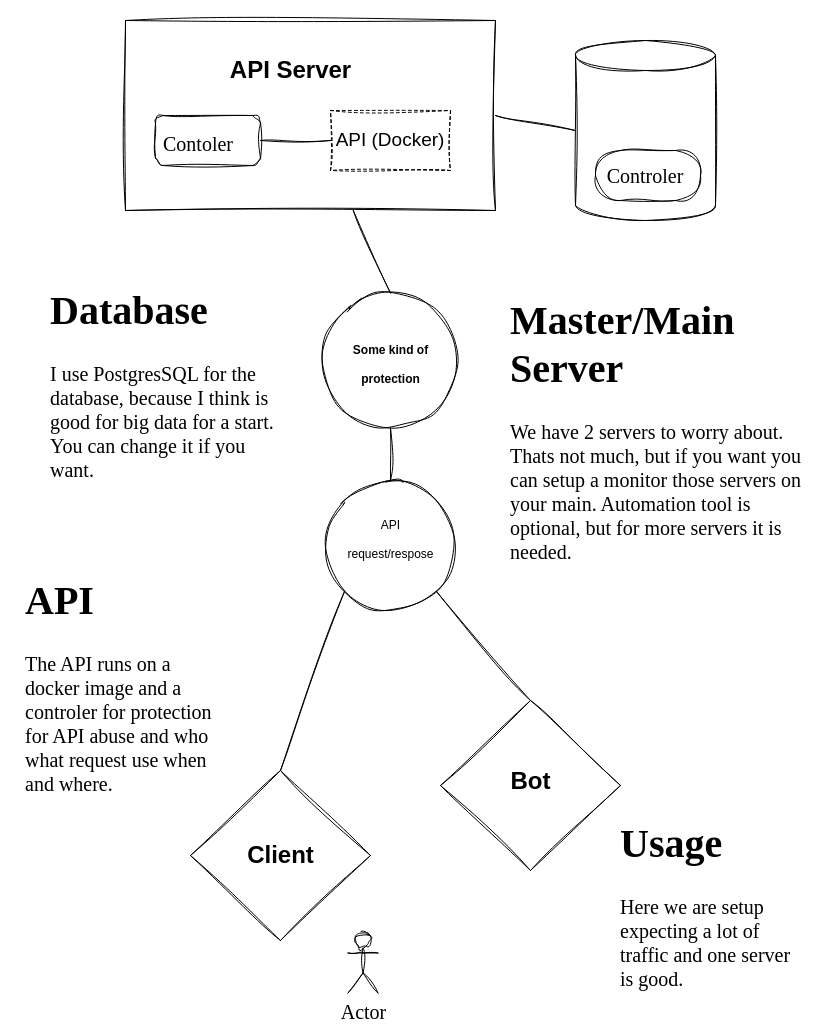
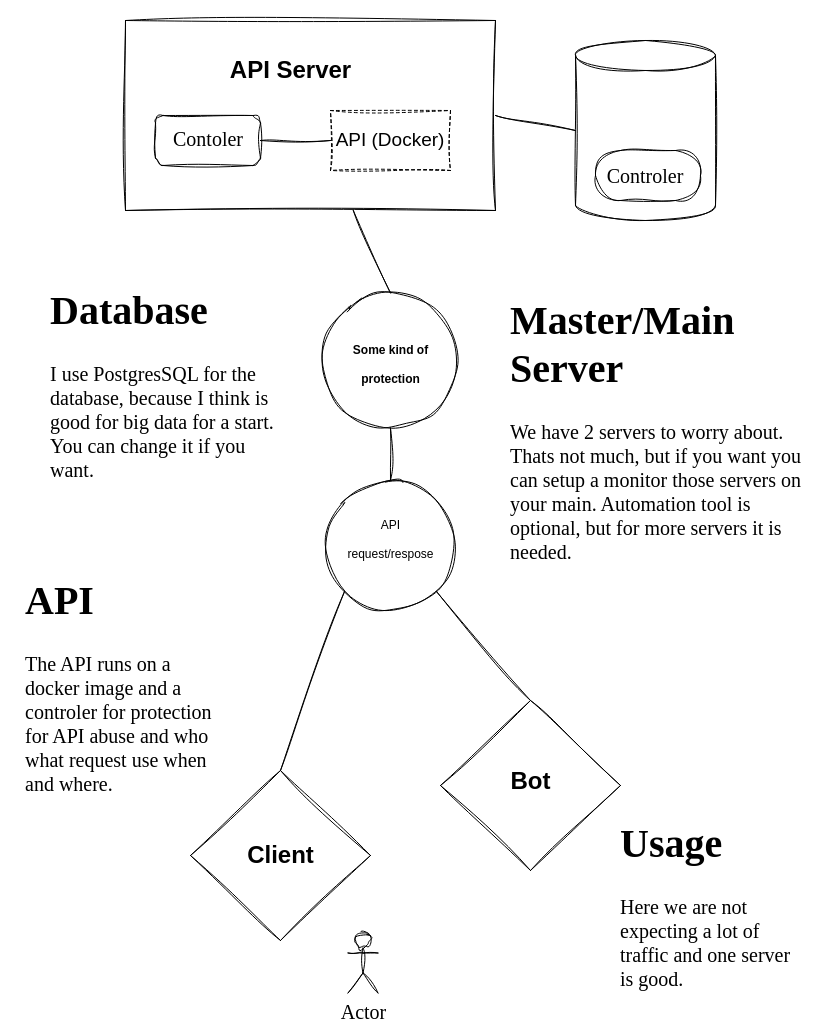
(198, 143) -> (208, 138)
(709, 854) -> (709, 854)
